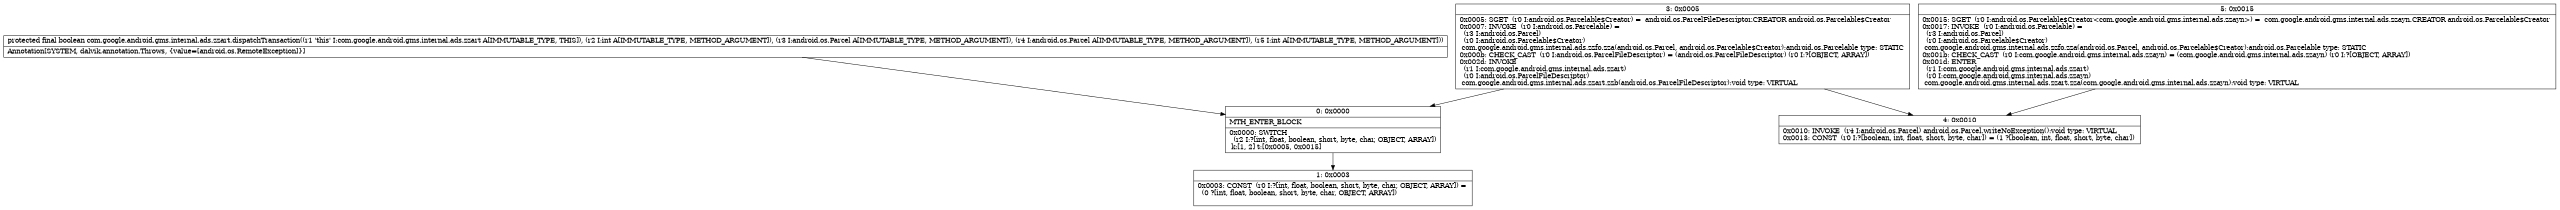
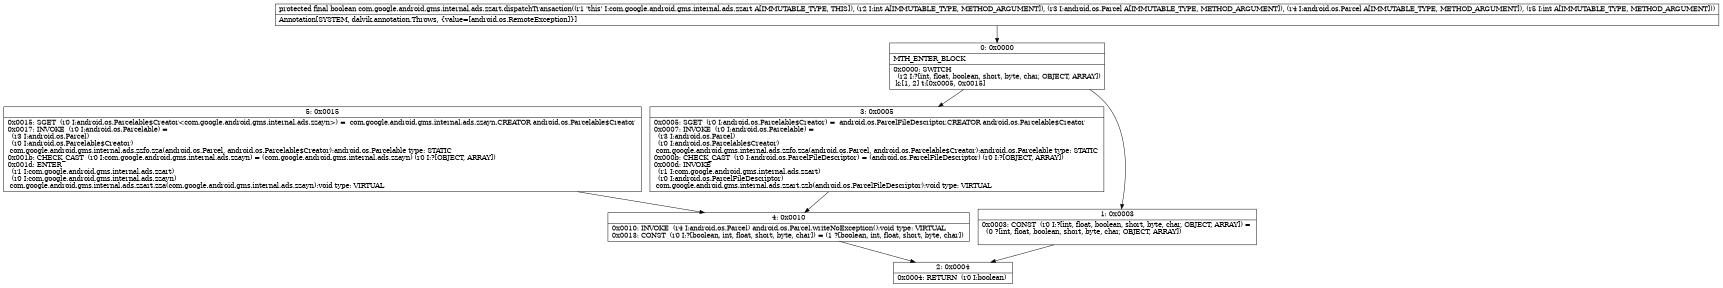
(1490, 62) -> (684, 165)
(1469, 97) -> (953, 97)
none -> (953, 273)
